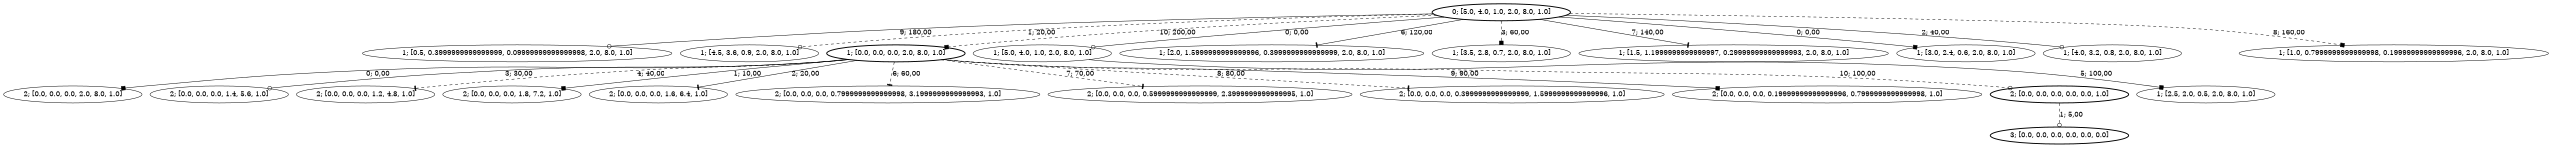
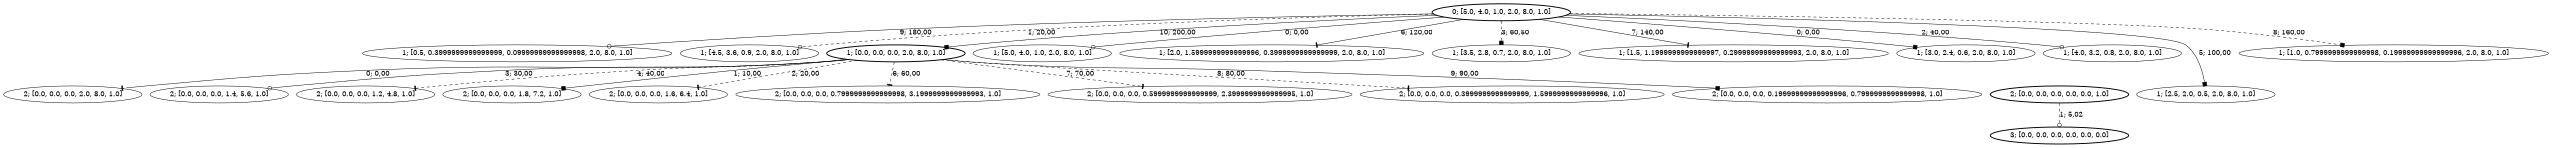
(1193, 28) -> (1193, 28)
(1515, 33) -> (1515, 33)
(1624, 64) -> (1899, 23)
(487, 67) -> (487, 67)
(1502, 71) -> none
(778, 74) -> (778, 74)
(2071, 115) -> (2071, 115)
